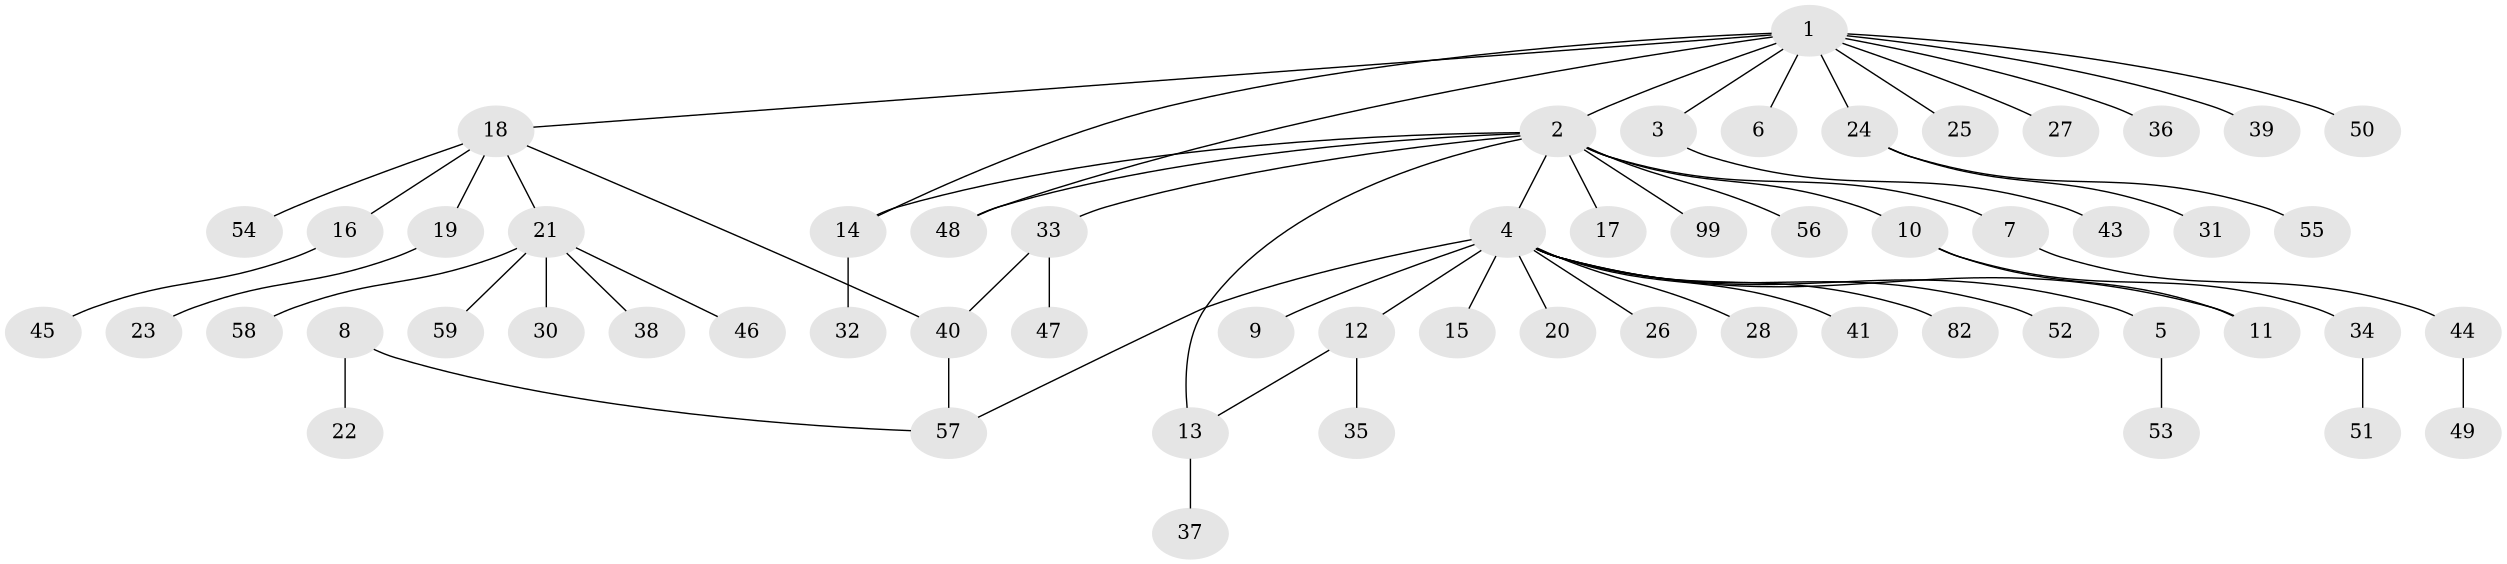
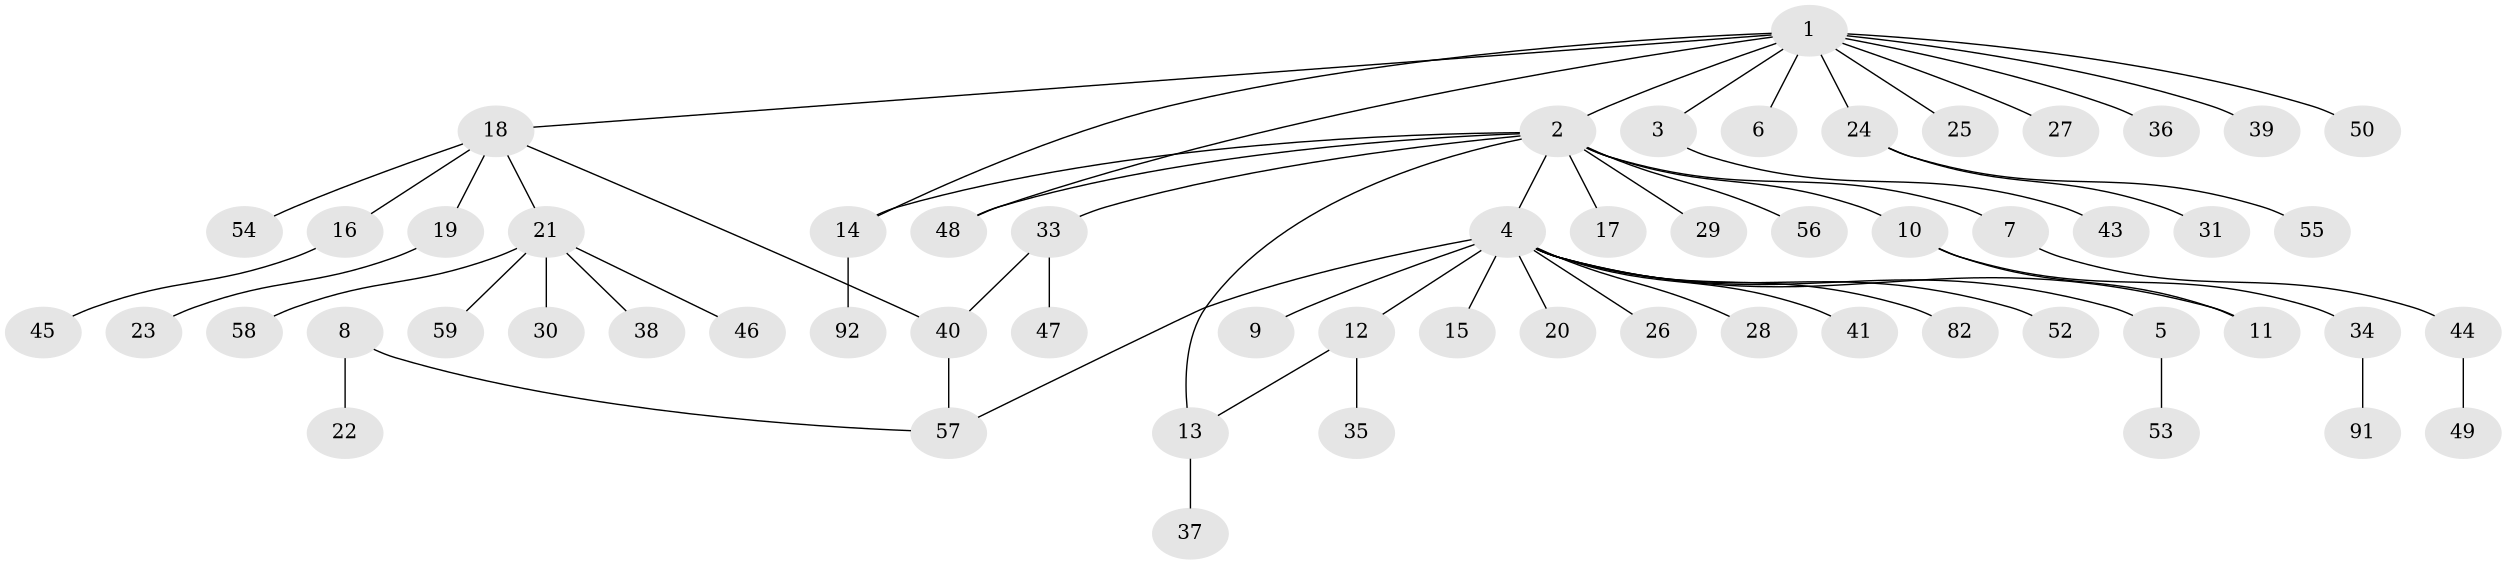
(1709, 232) -> (1709, 232)
(848, 333) -> (848, 333)
(2363, 433) -> (2363, 433)
